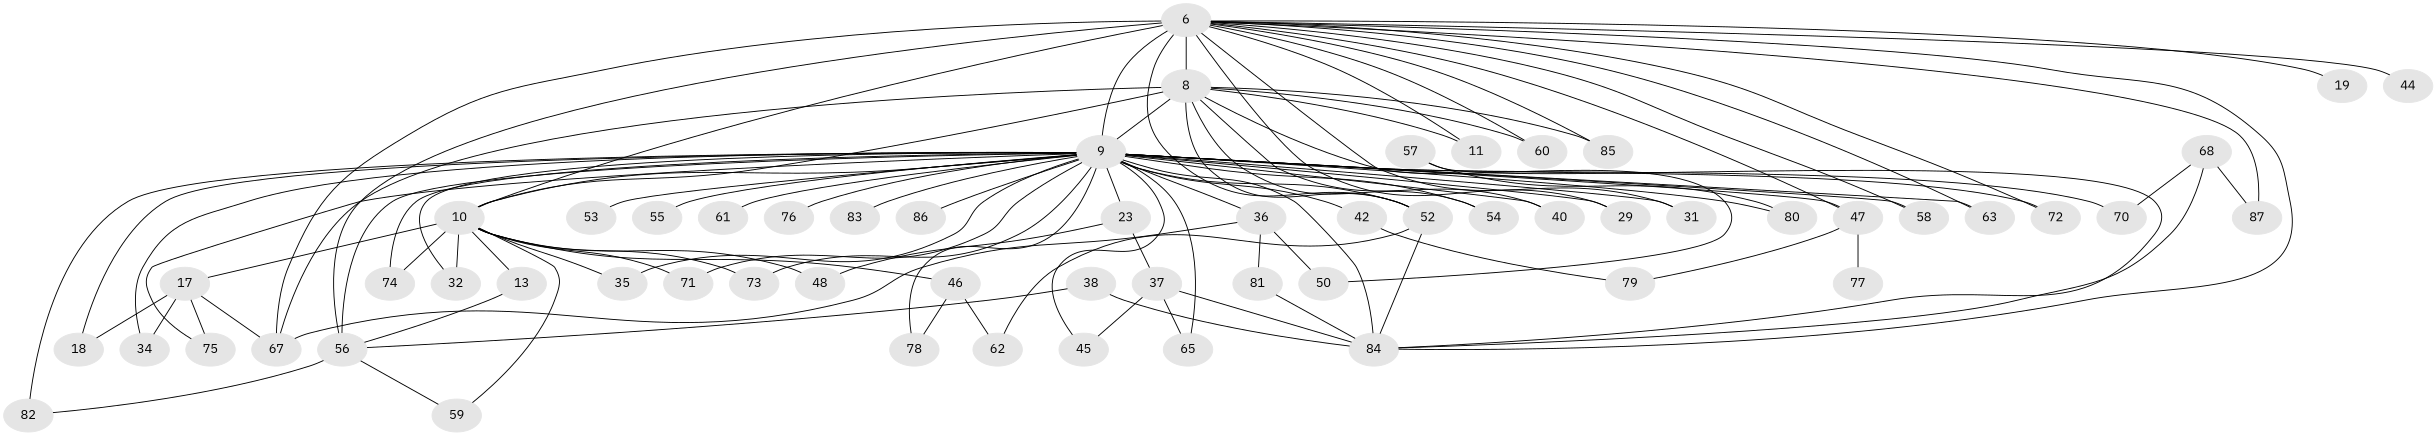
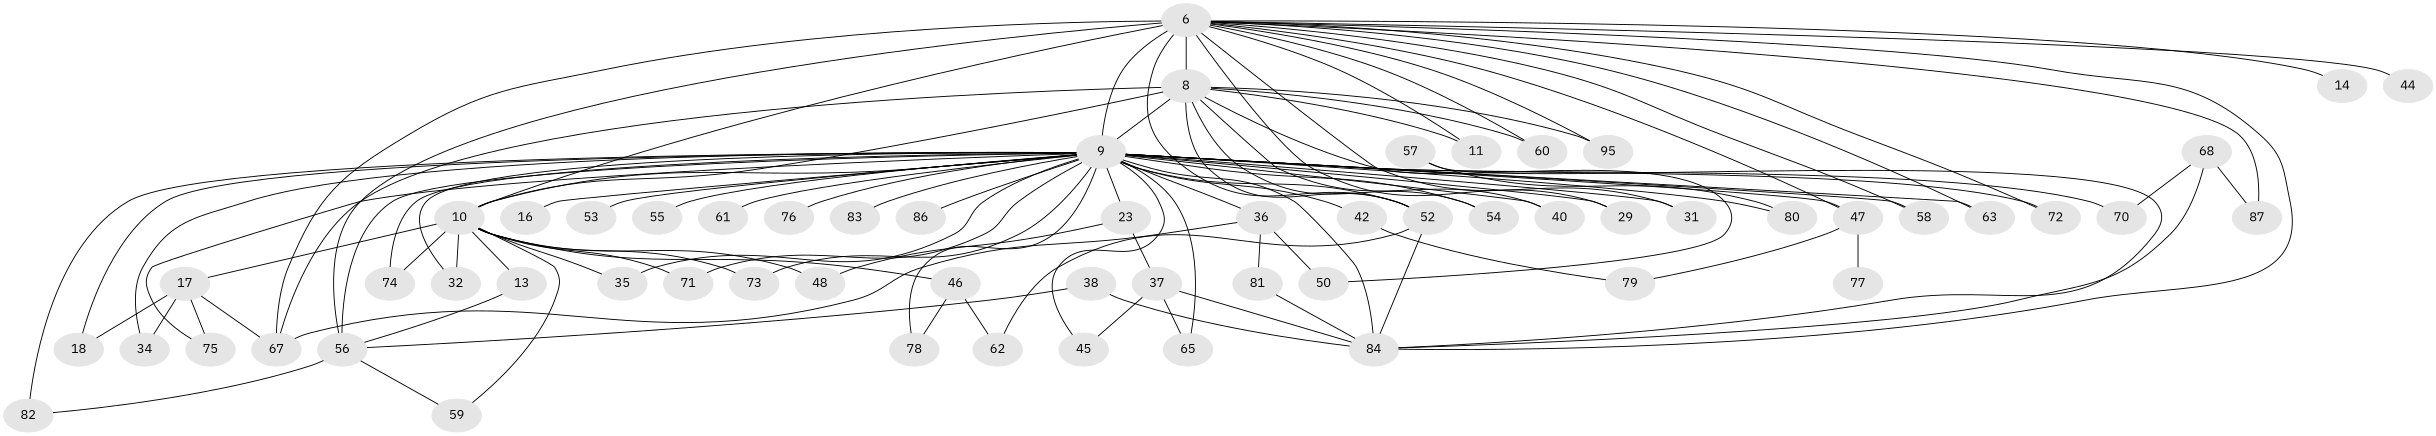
(2342, 86) -> (2342, 86)
(1608, 152) -> (1608, 152)
none -> (525, 218)
